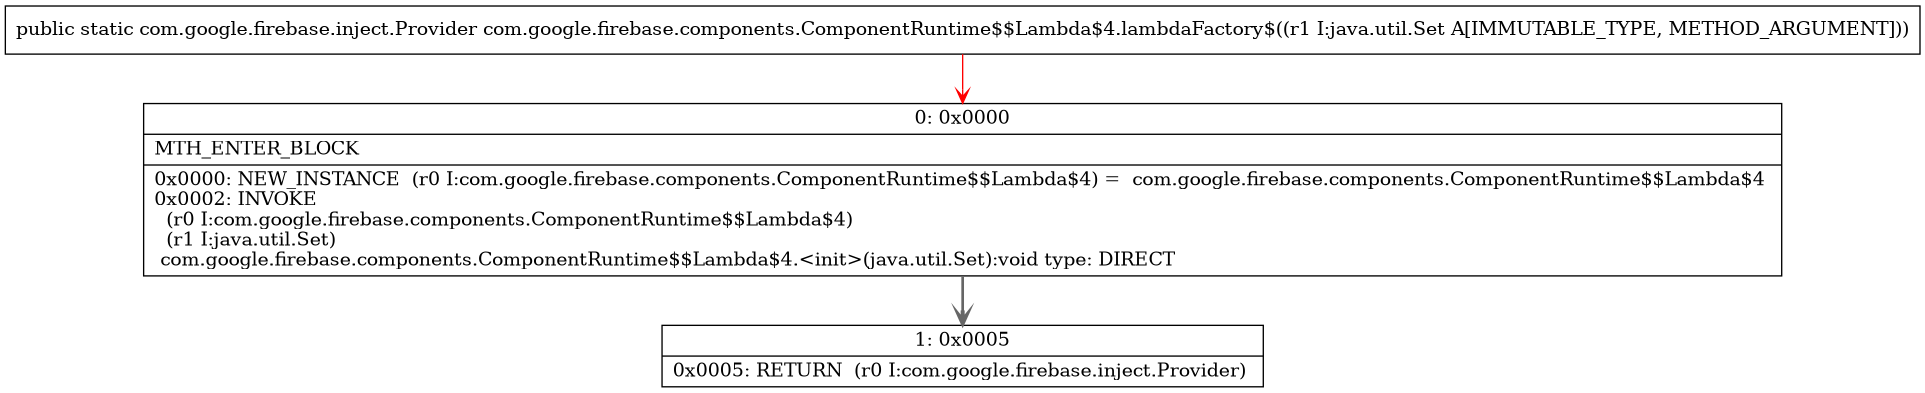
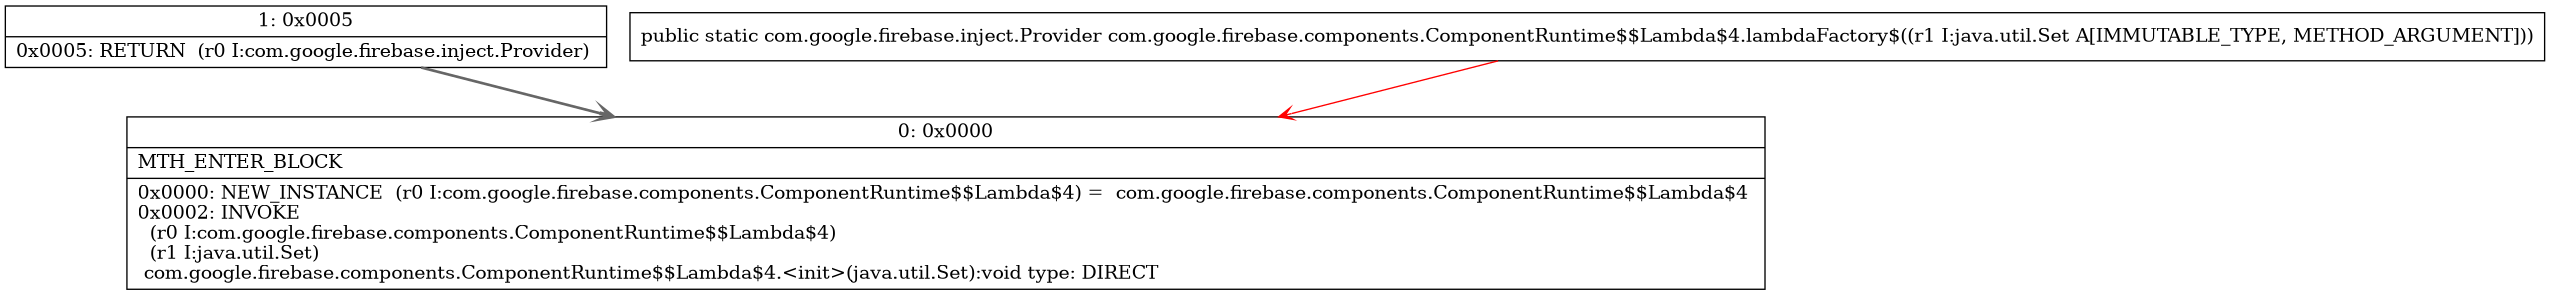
(963, 294) -> (511, 91)
